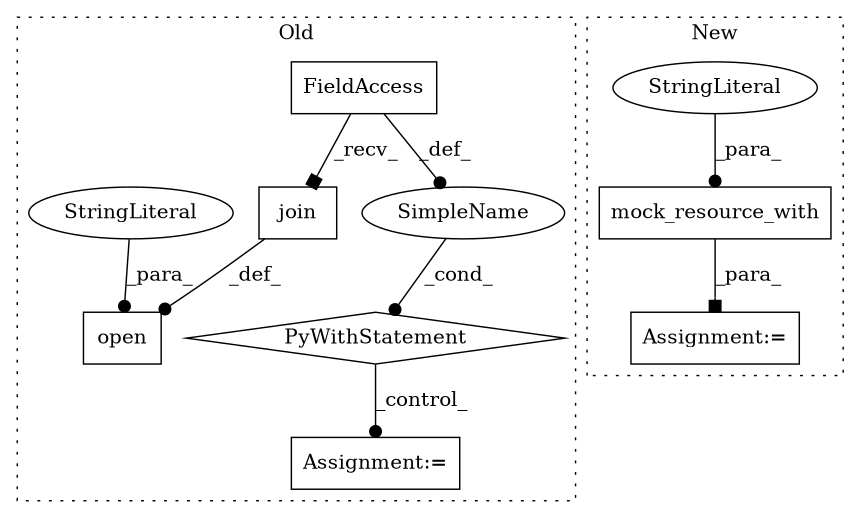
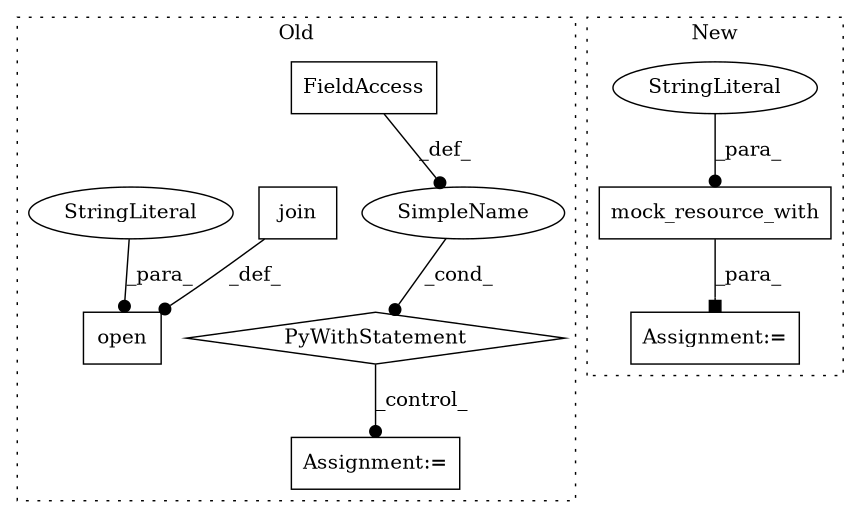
(334, 144) -> none
